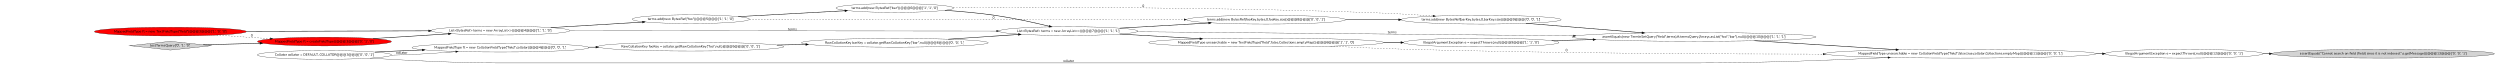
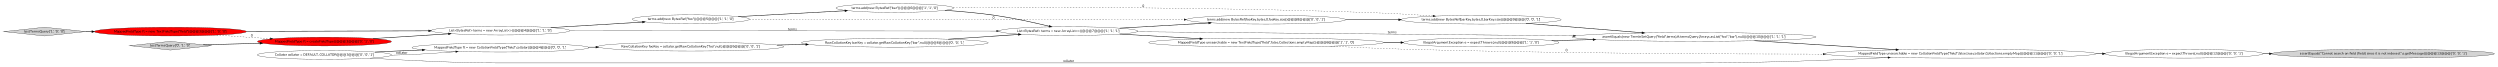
none -> (45, 32)
